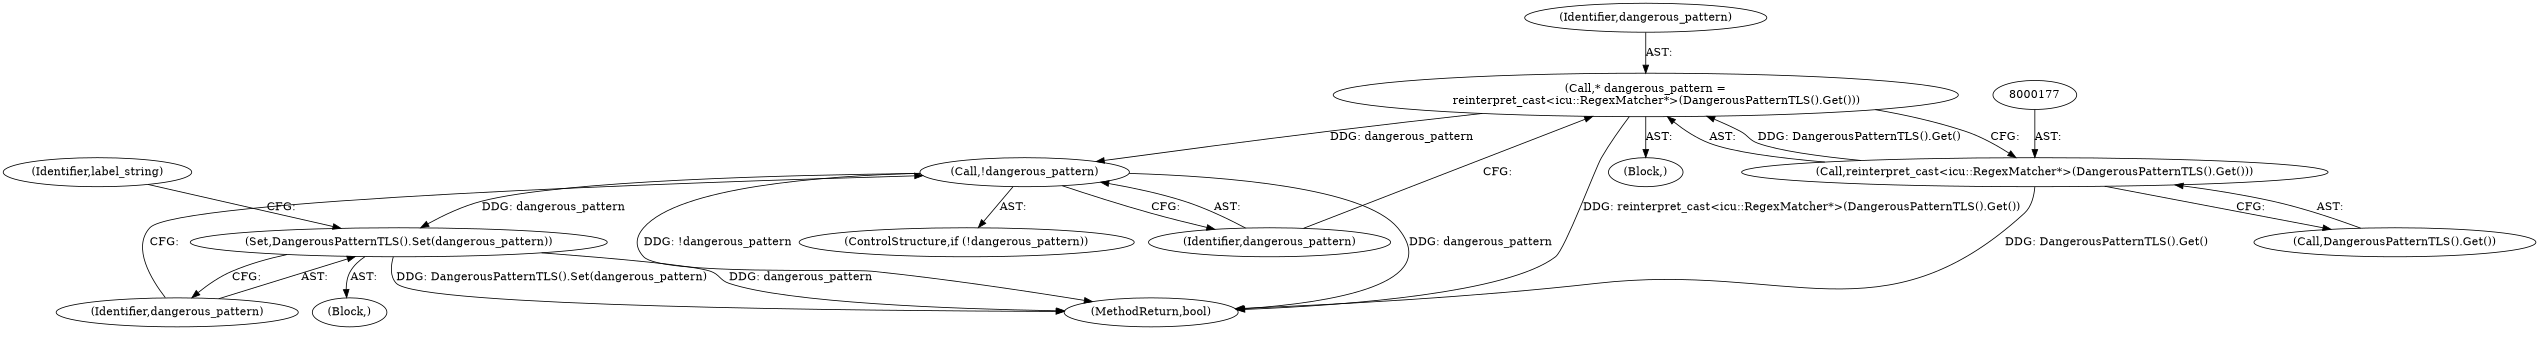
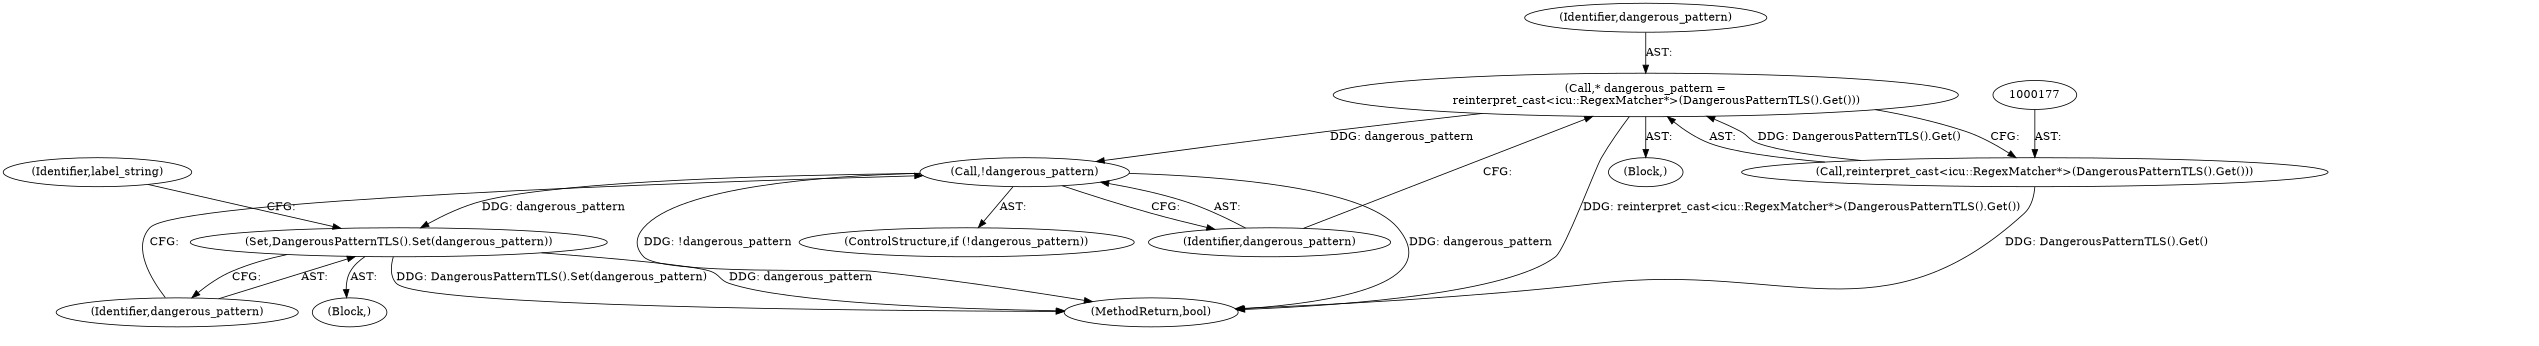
(2035, 95) -> (2035, 95)
(2395, 242) -> none
